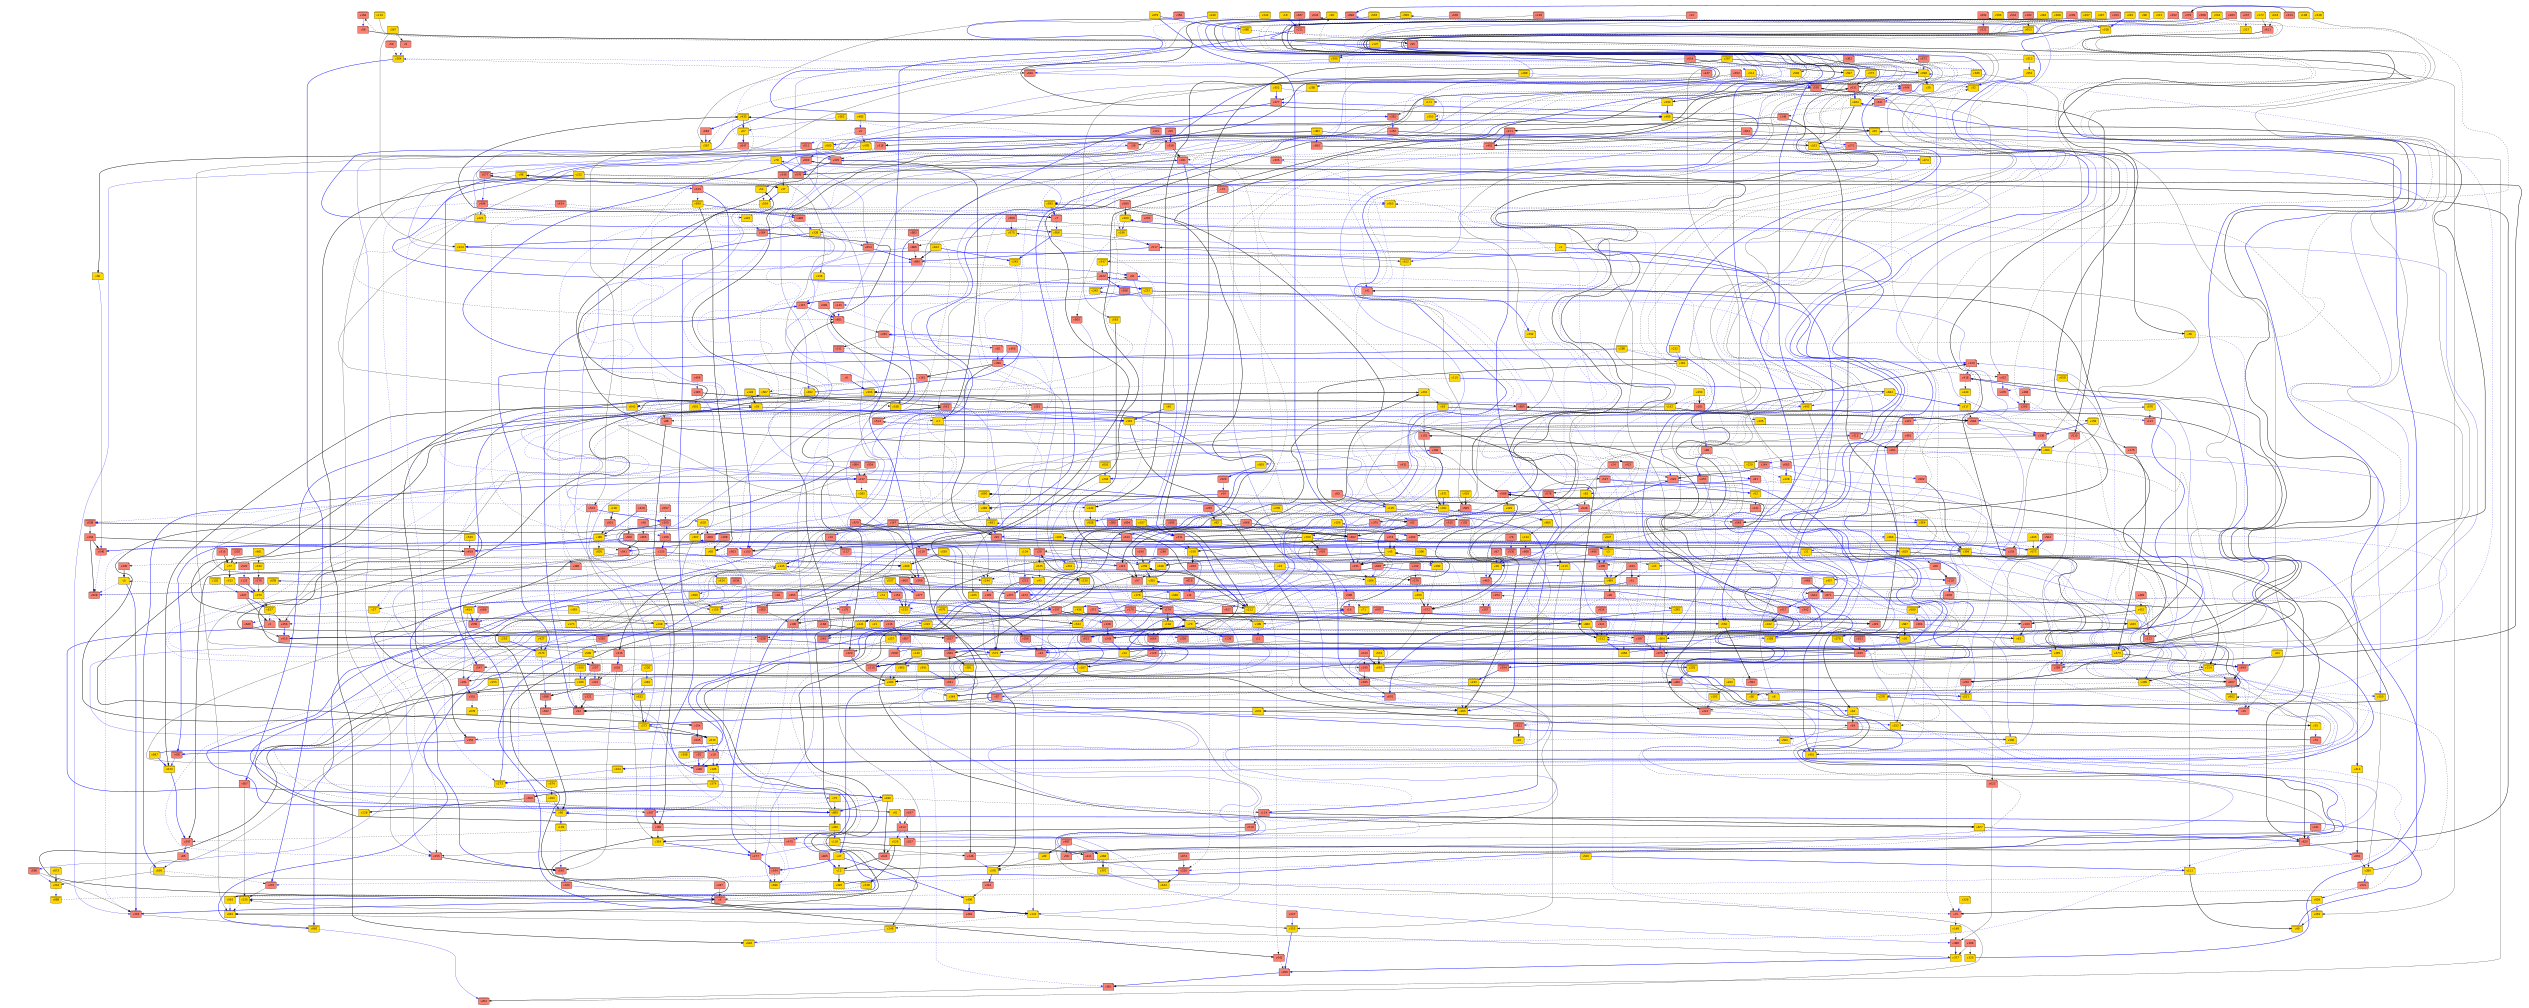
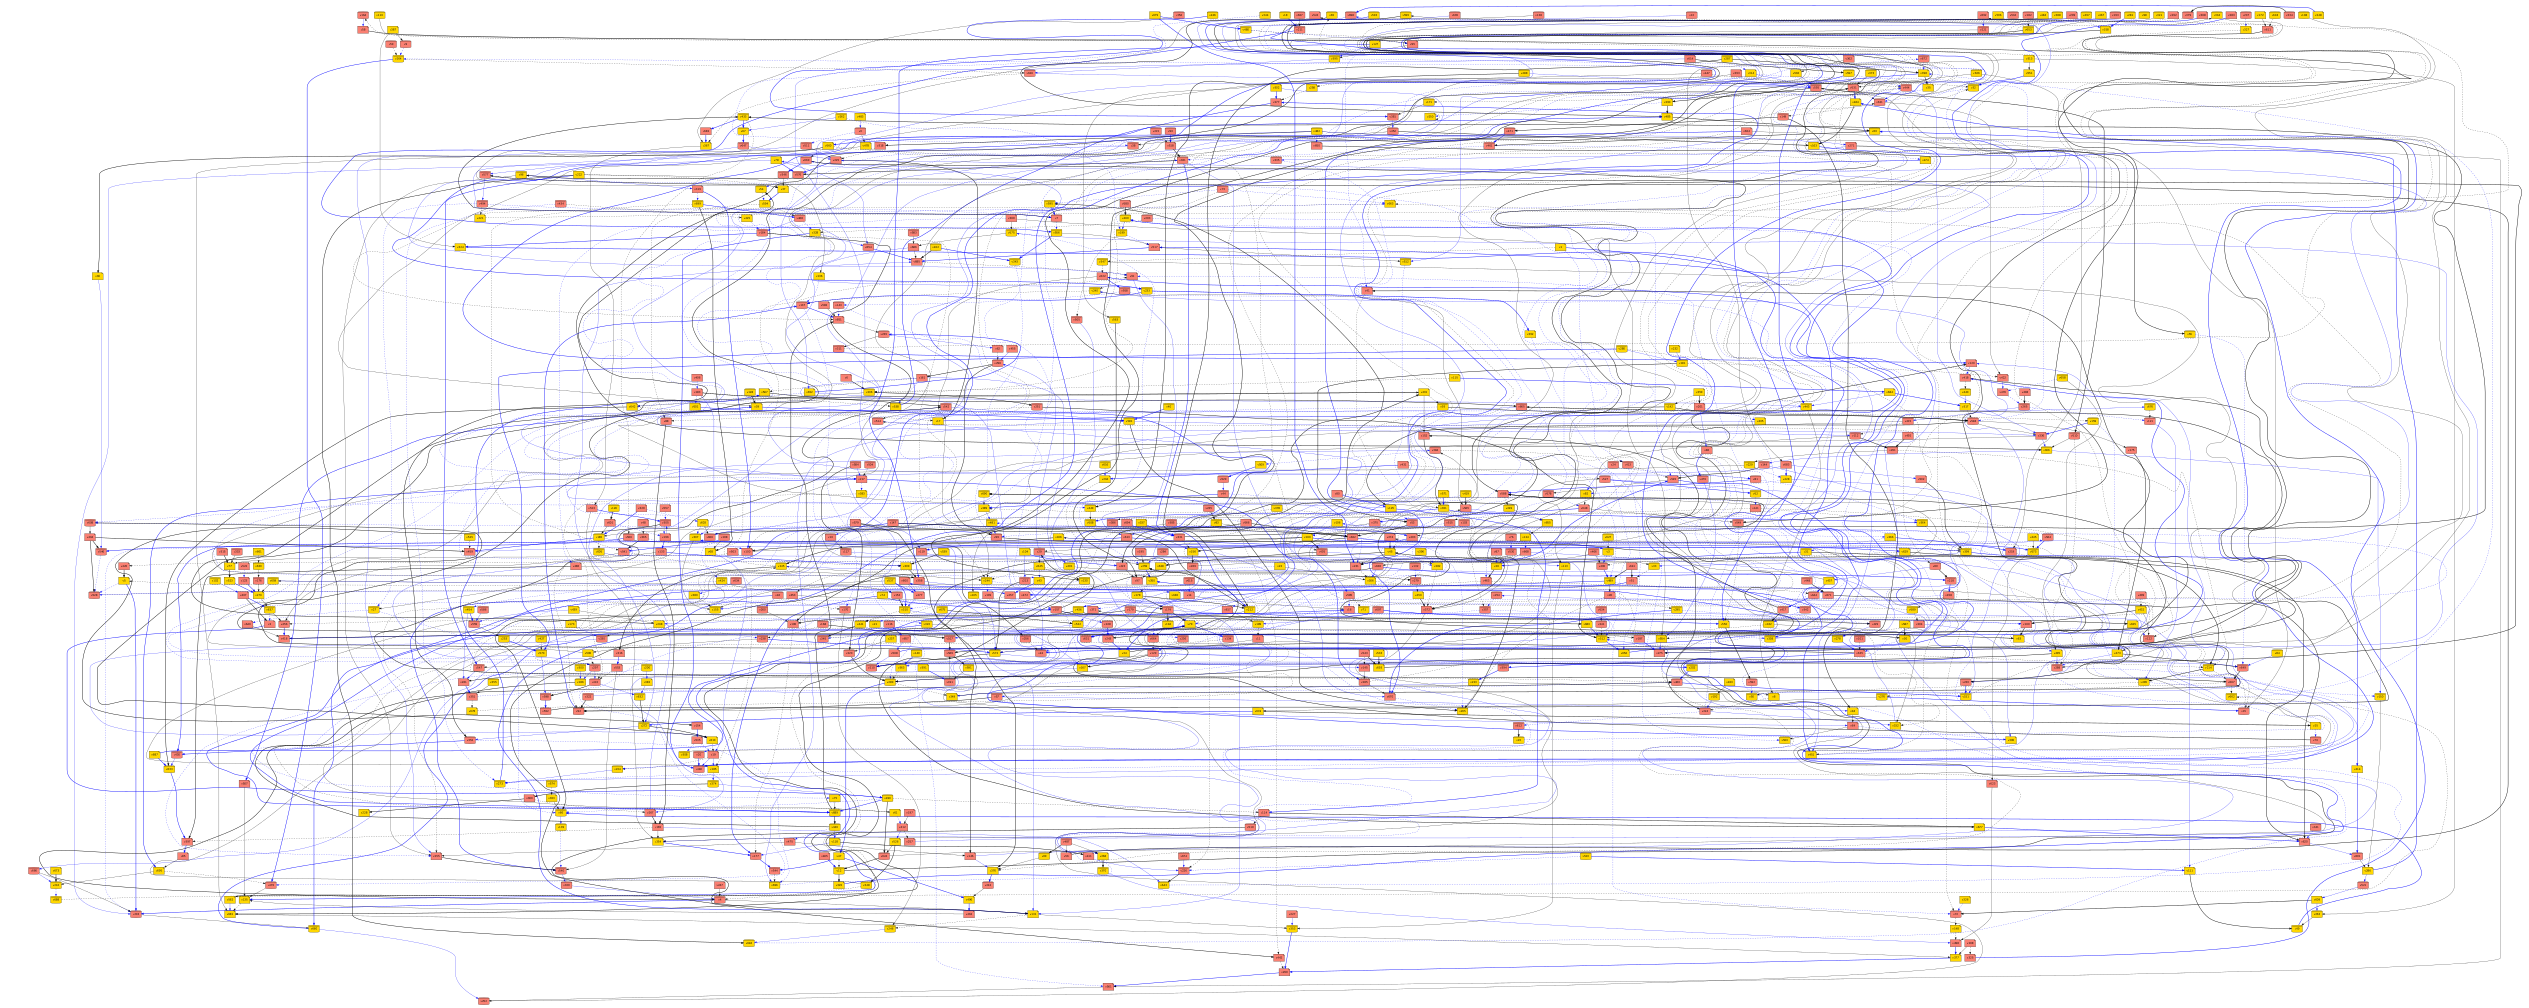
(1641, 425) -> (1641, 425)
(1504, 433) -> (1331, 399)
(1970, 958) -> (1970, 958)
